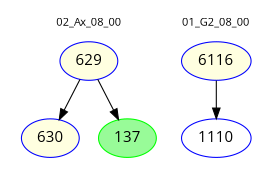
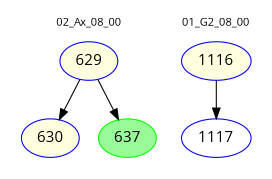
(216, 61) -> (216, 61)
(127, 138) -> (127, 138)
(216, 138) -> (216, 138)
